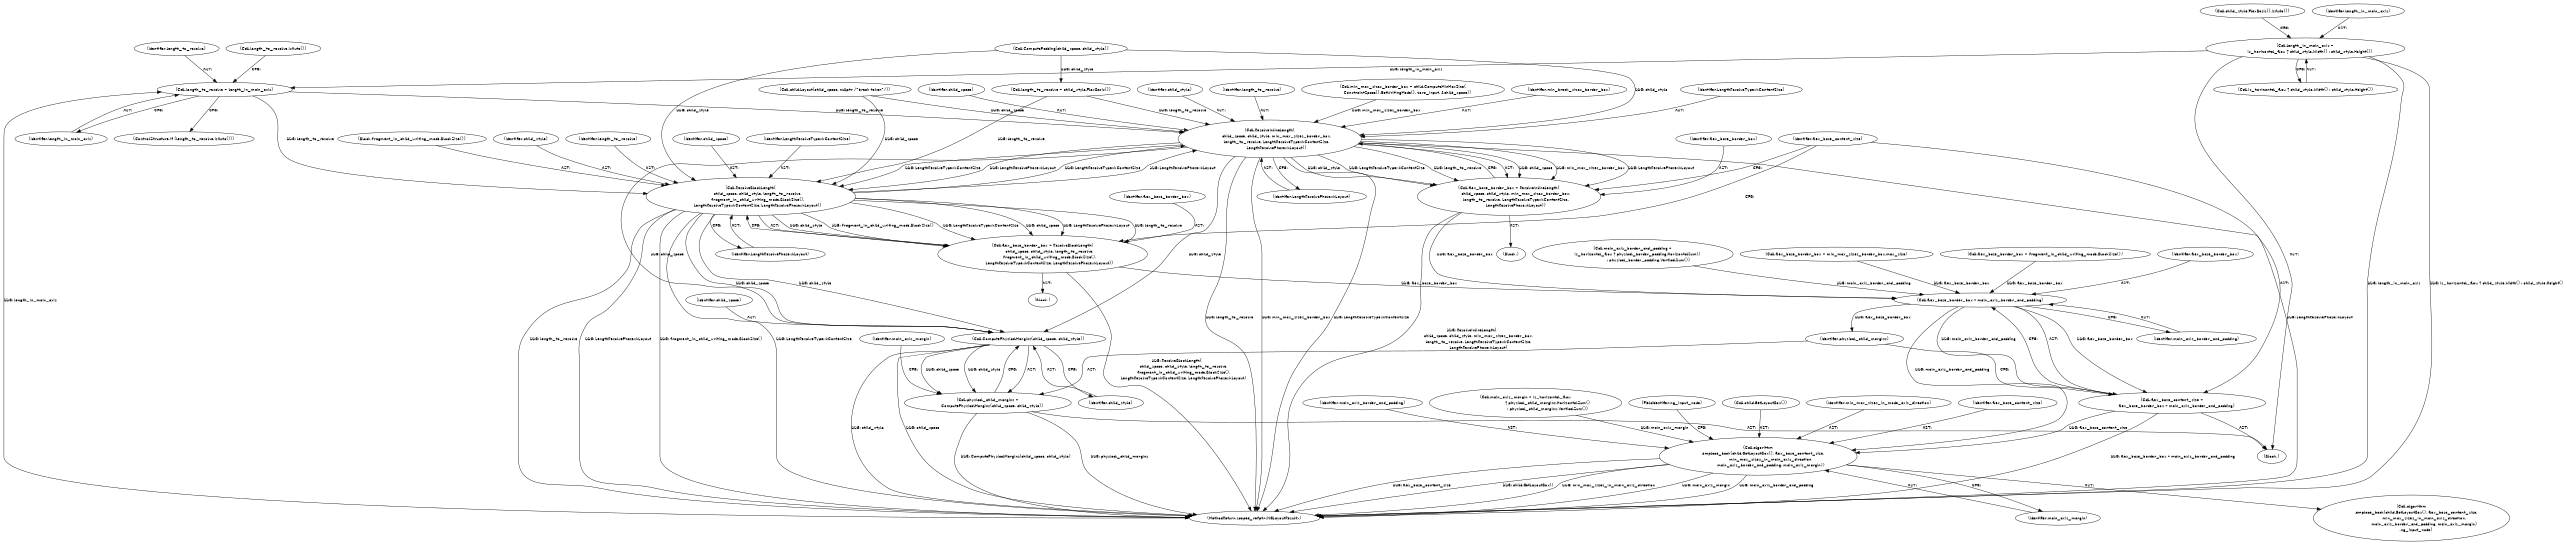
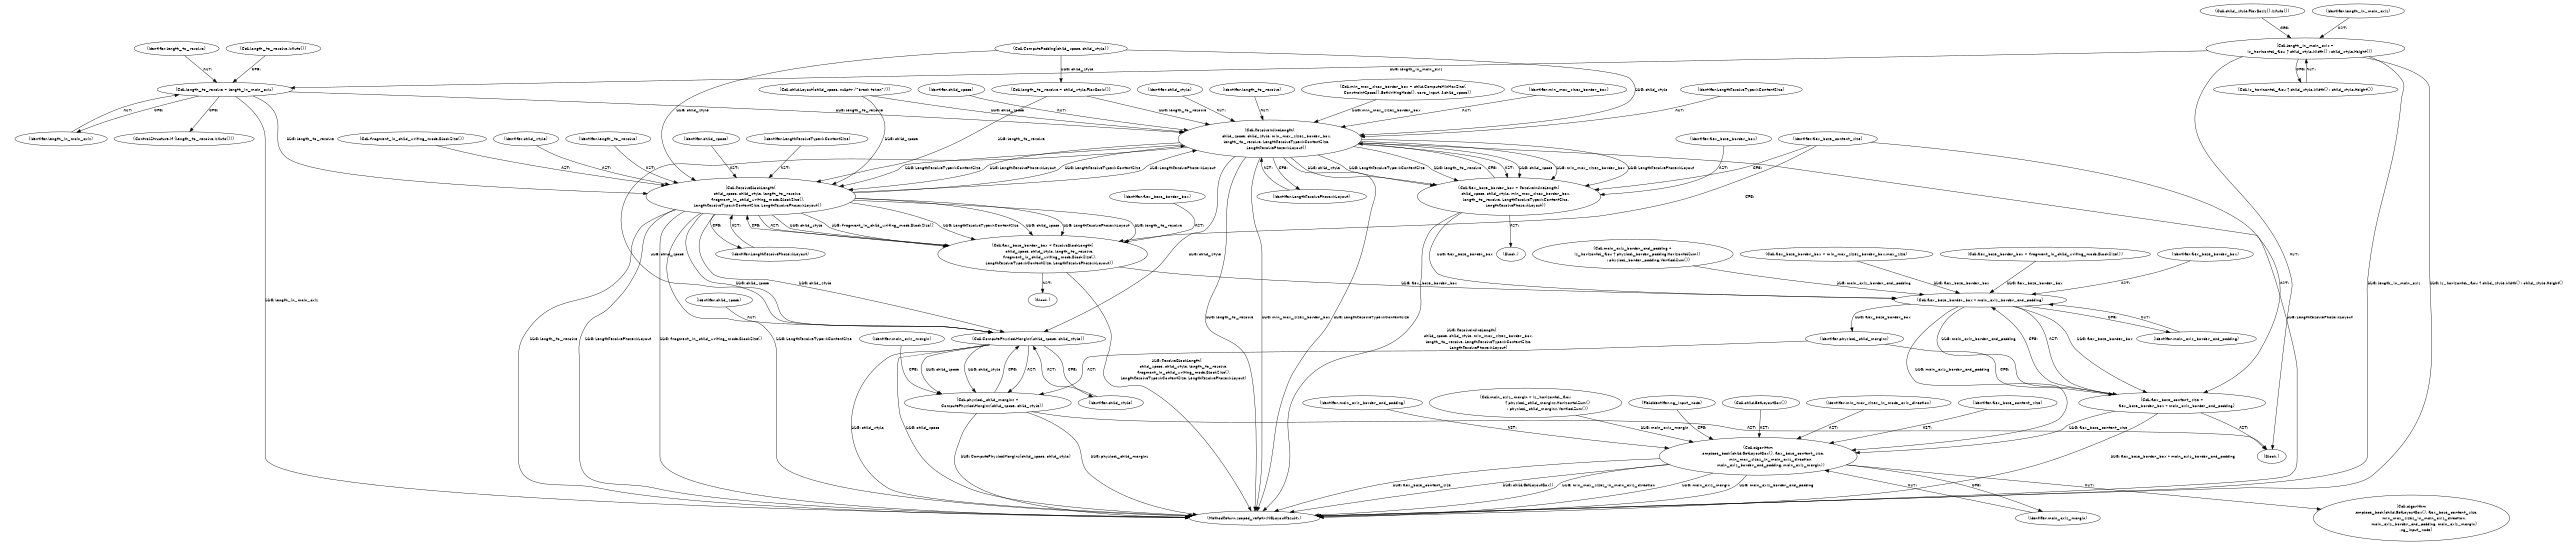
(1569, 90) -> (1569, 90)
(412, 139) -> (412, 139)
(349, 504) -> (537, 498)
